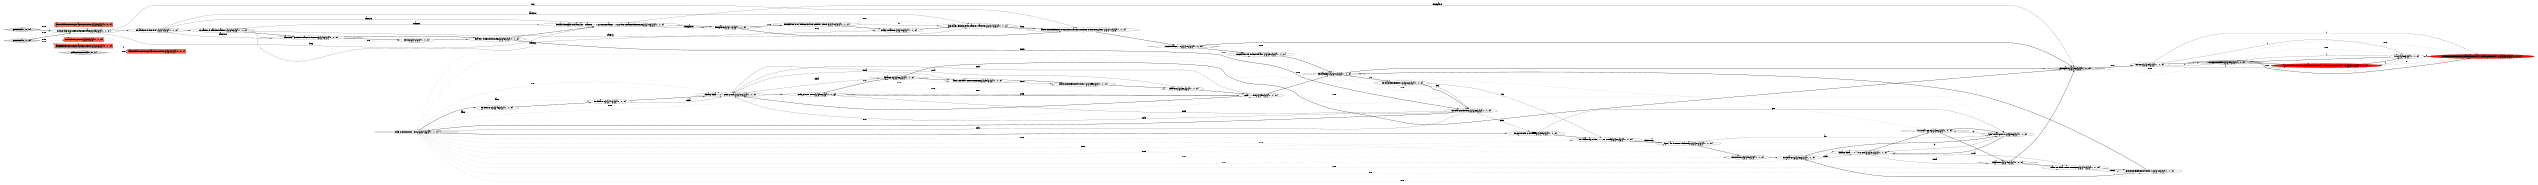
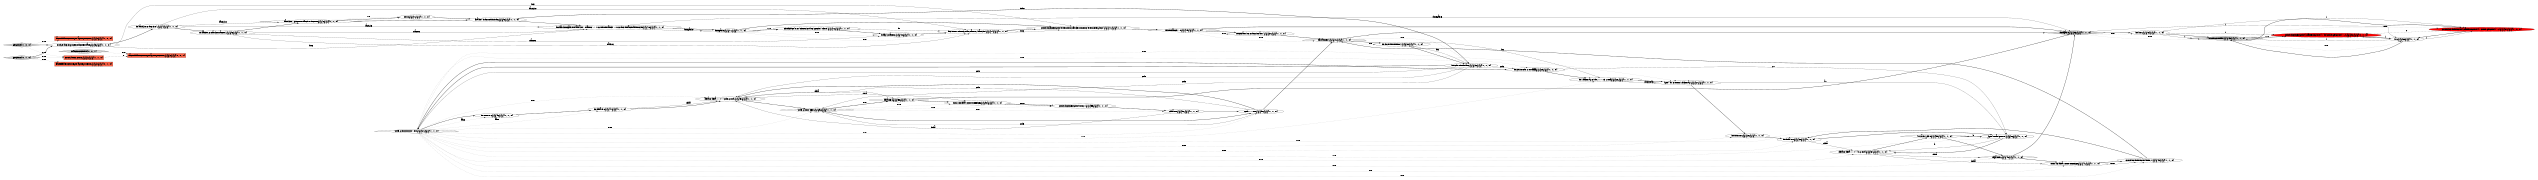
(2281, 42) -> (2245, 26)
